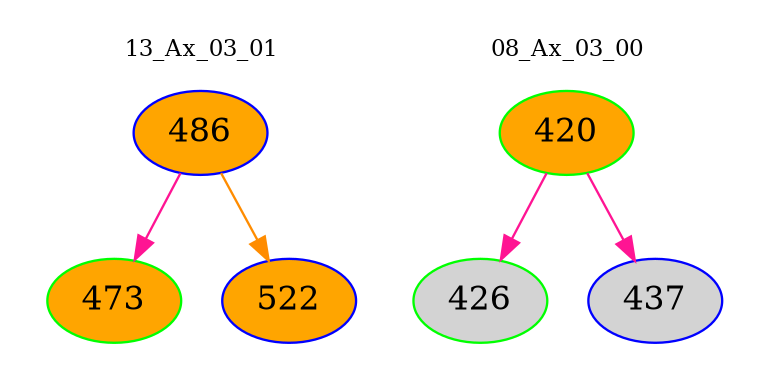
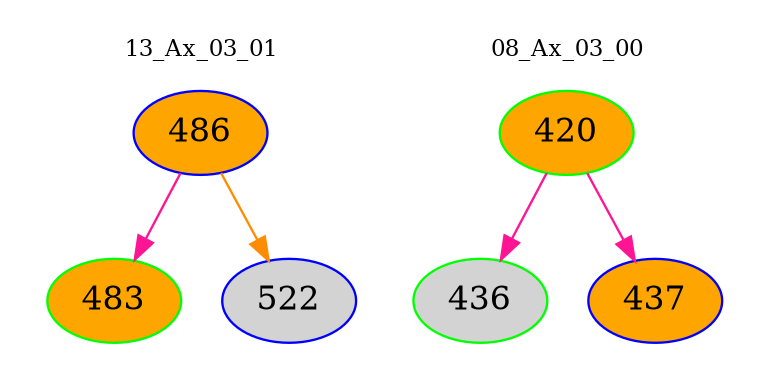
(114, 301) -> (114, 301)
(289, 301) -> (289, 301)
(480, 301) -> (480, 301)
(655, 301) -> (655, 301)
